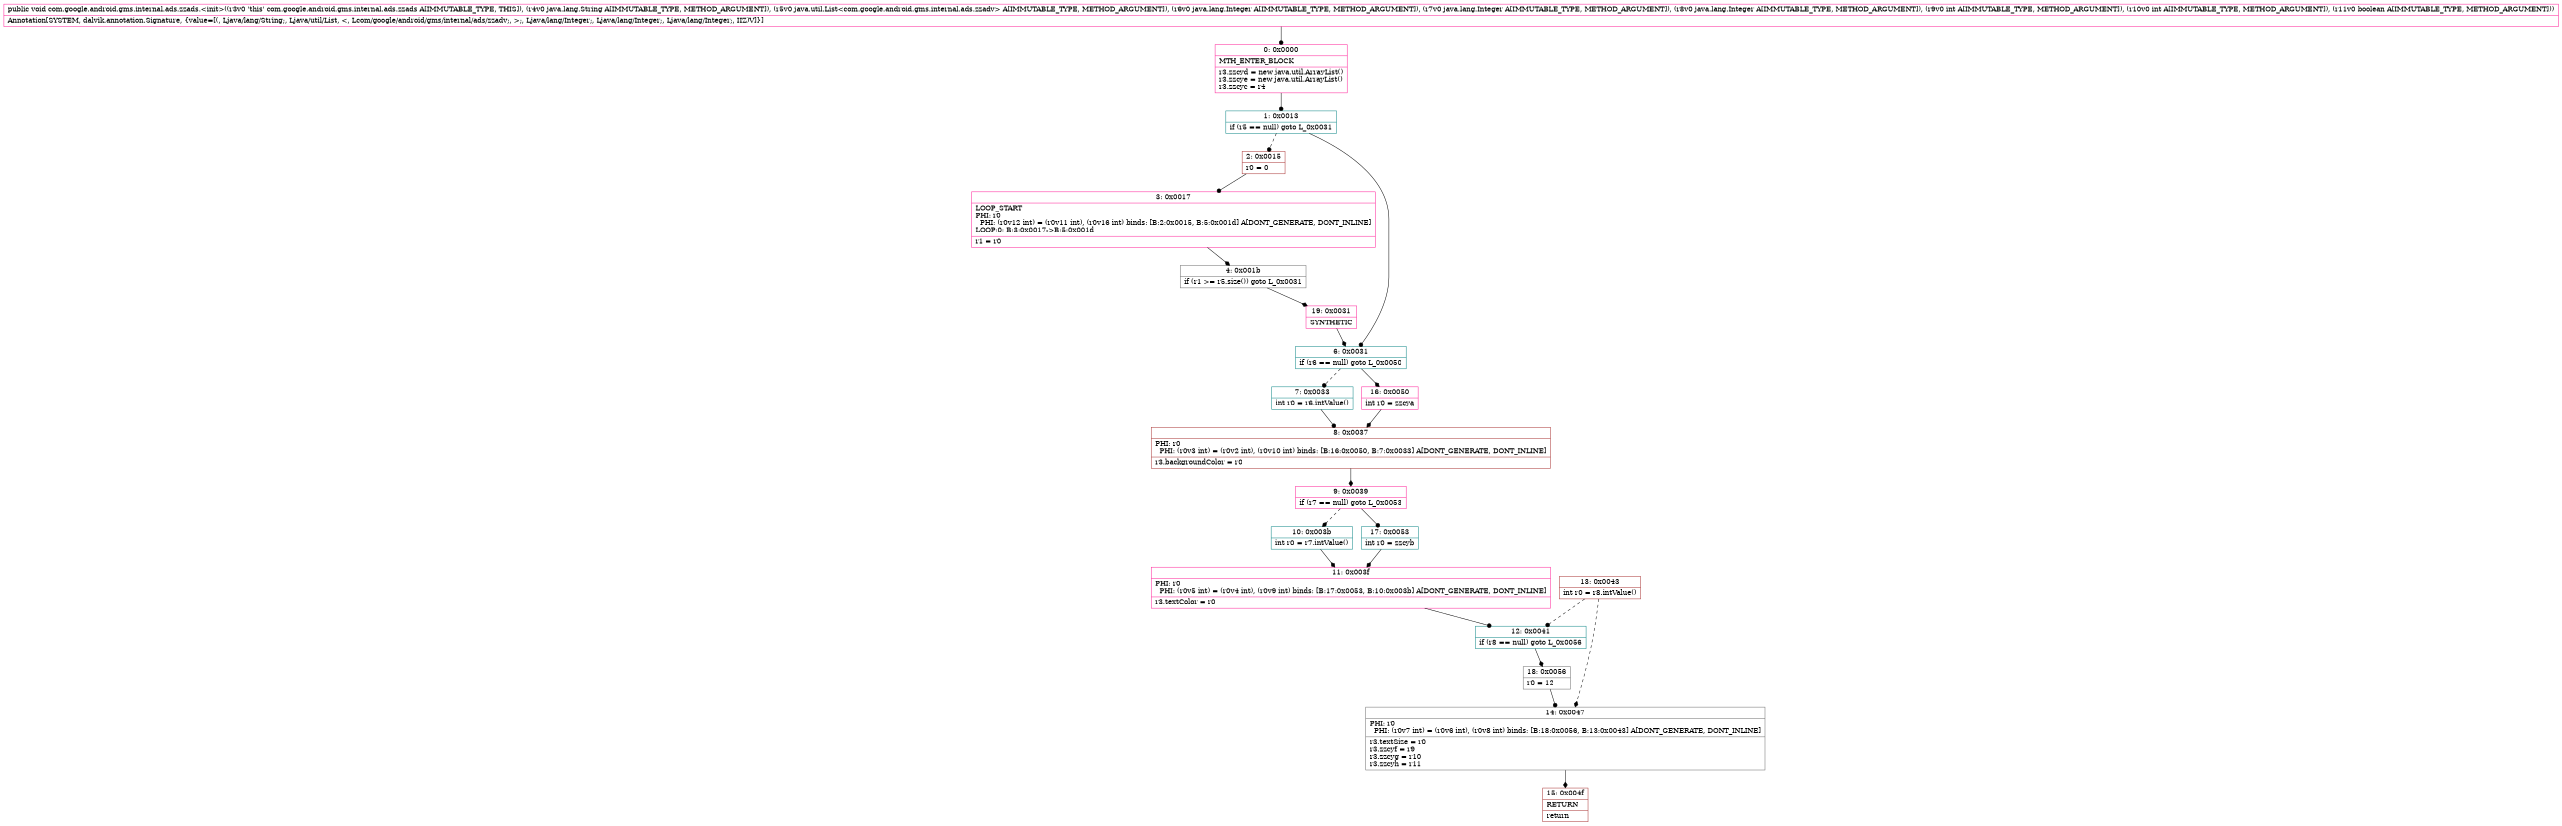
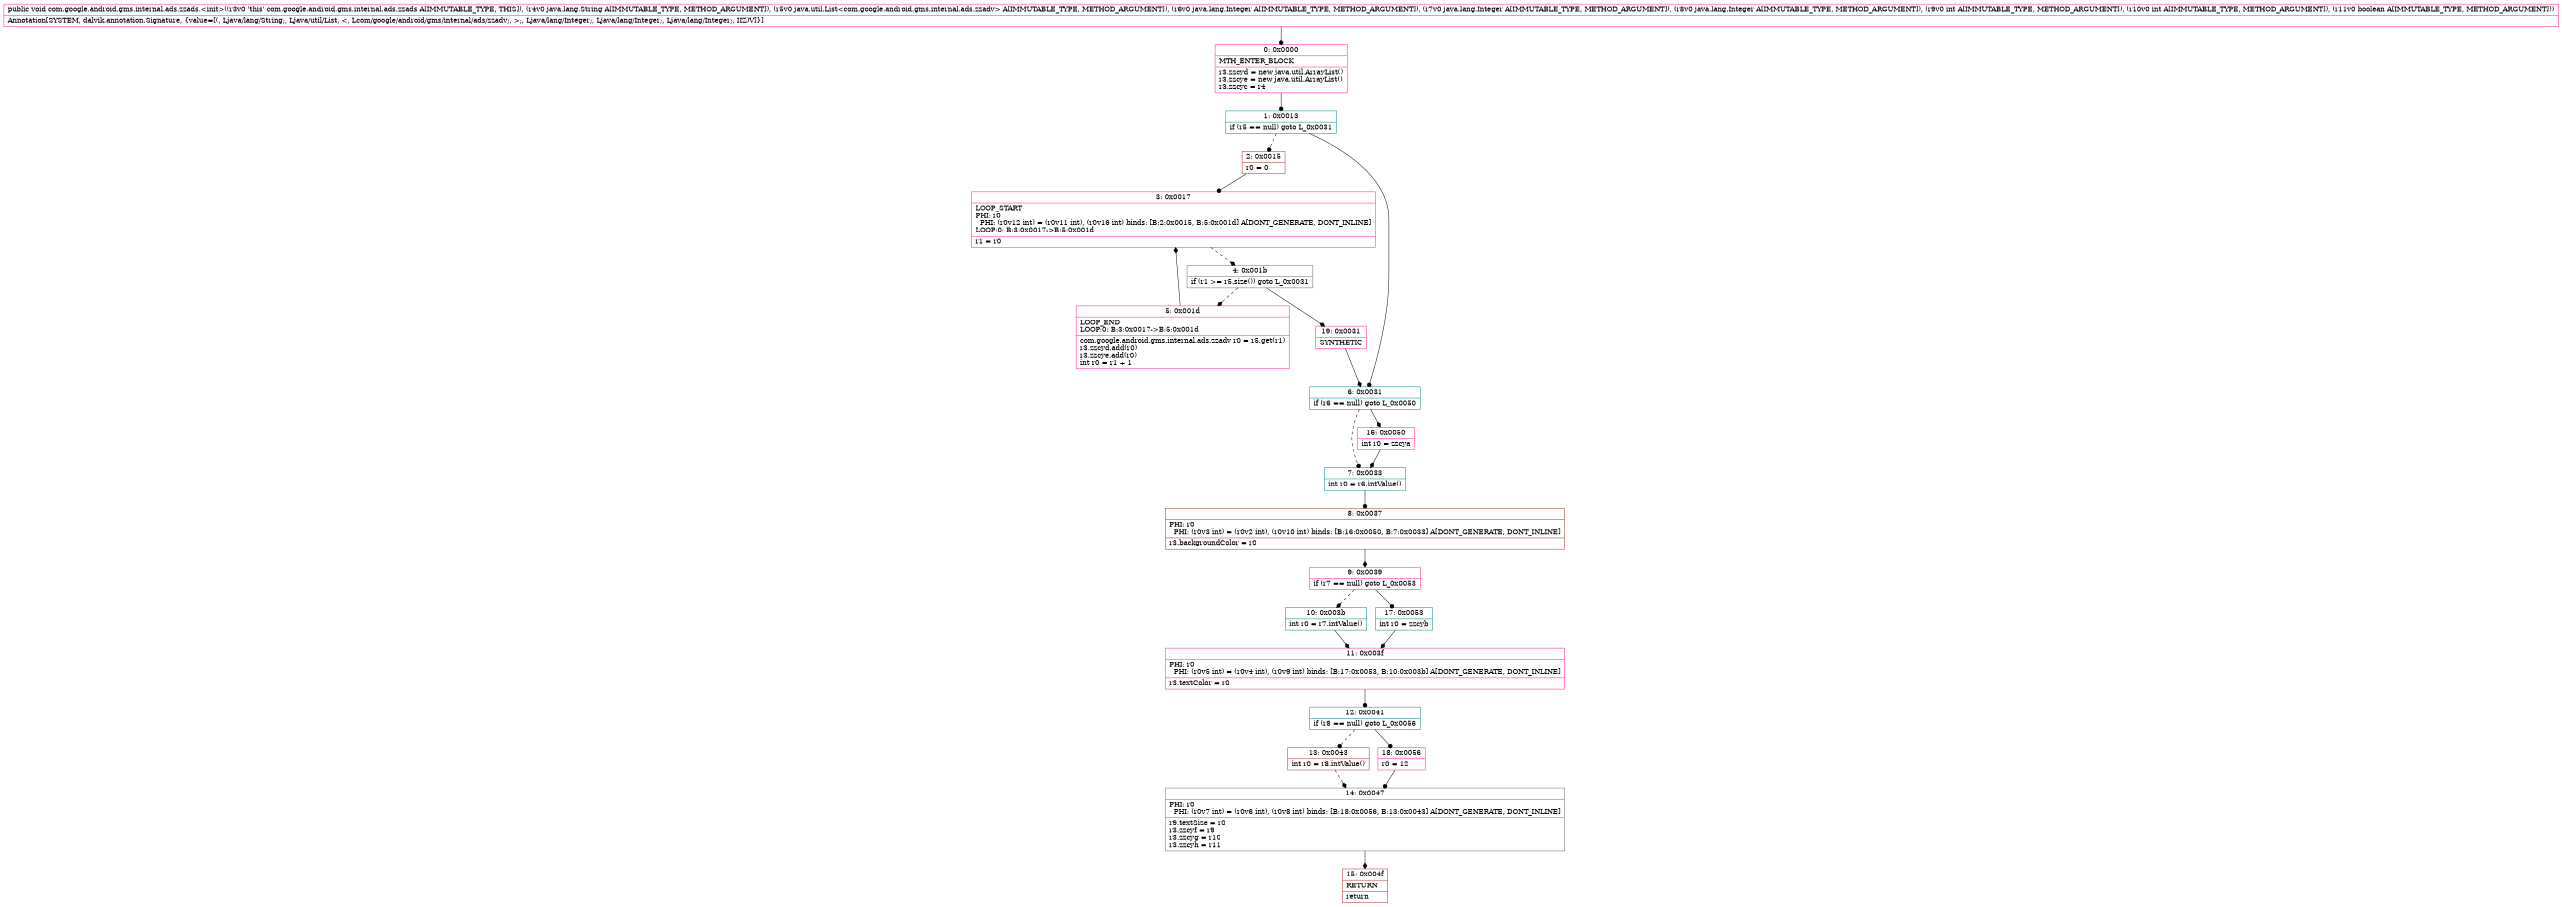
(1216, 255) -> (1221, 255)
none -> (1183, 337)
(1376, 416) -> (1377, 456)
(1567, 611) -> (1348, 737)
(1538, 655) -> (1382, 737)
(1547, 678) -> (1402, 759)
(1398, 742) -> (1198, 823)
